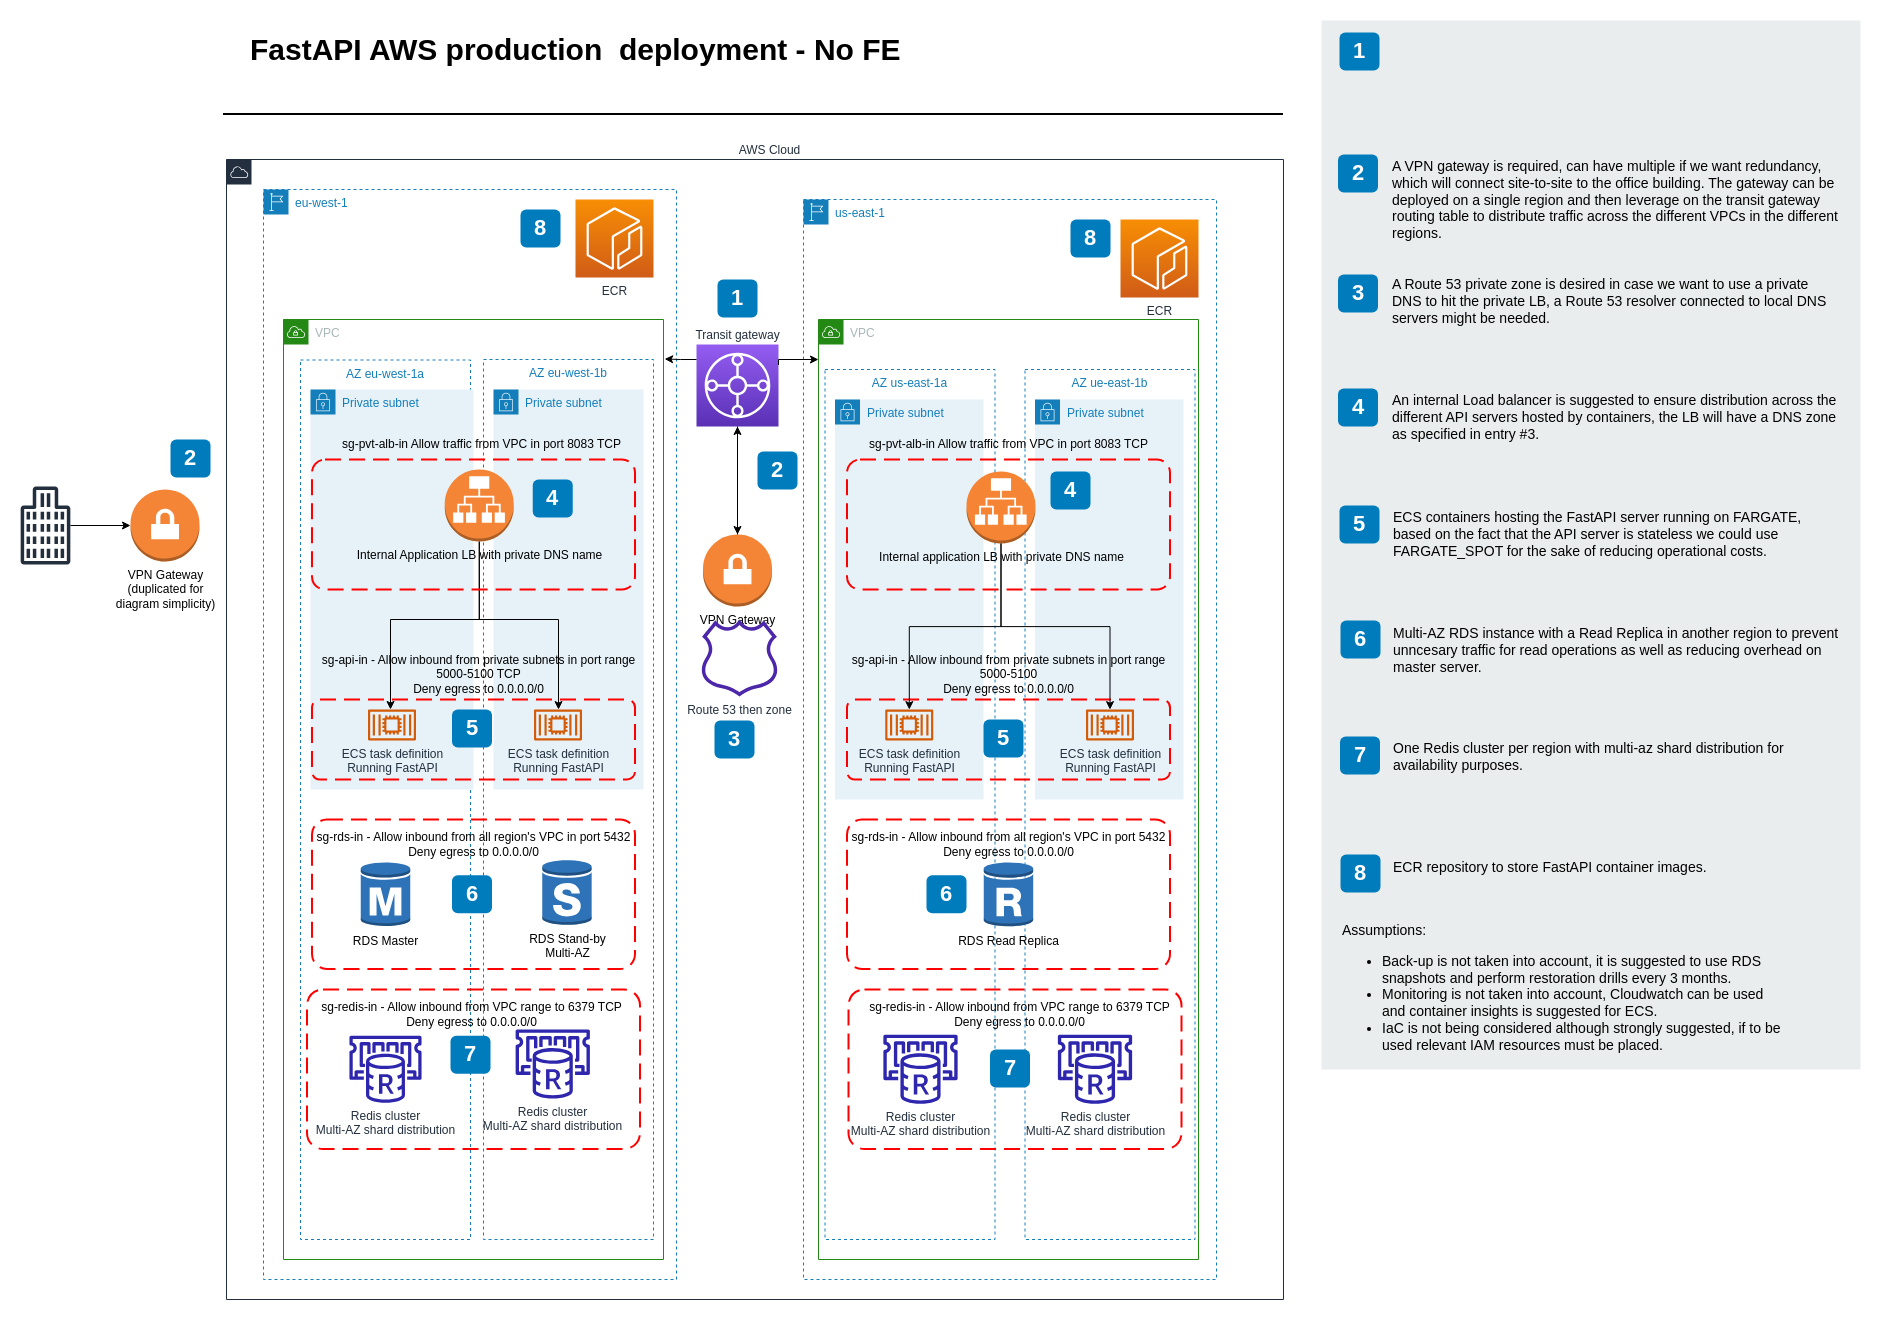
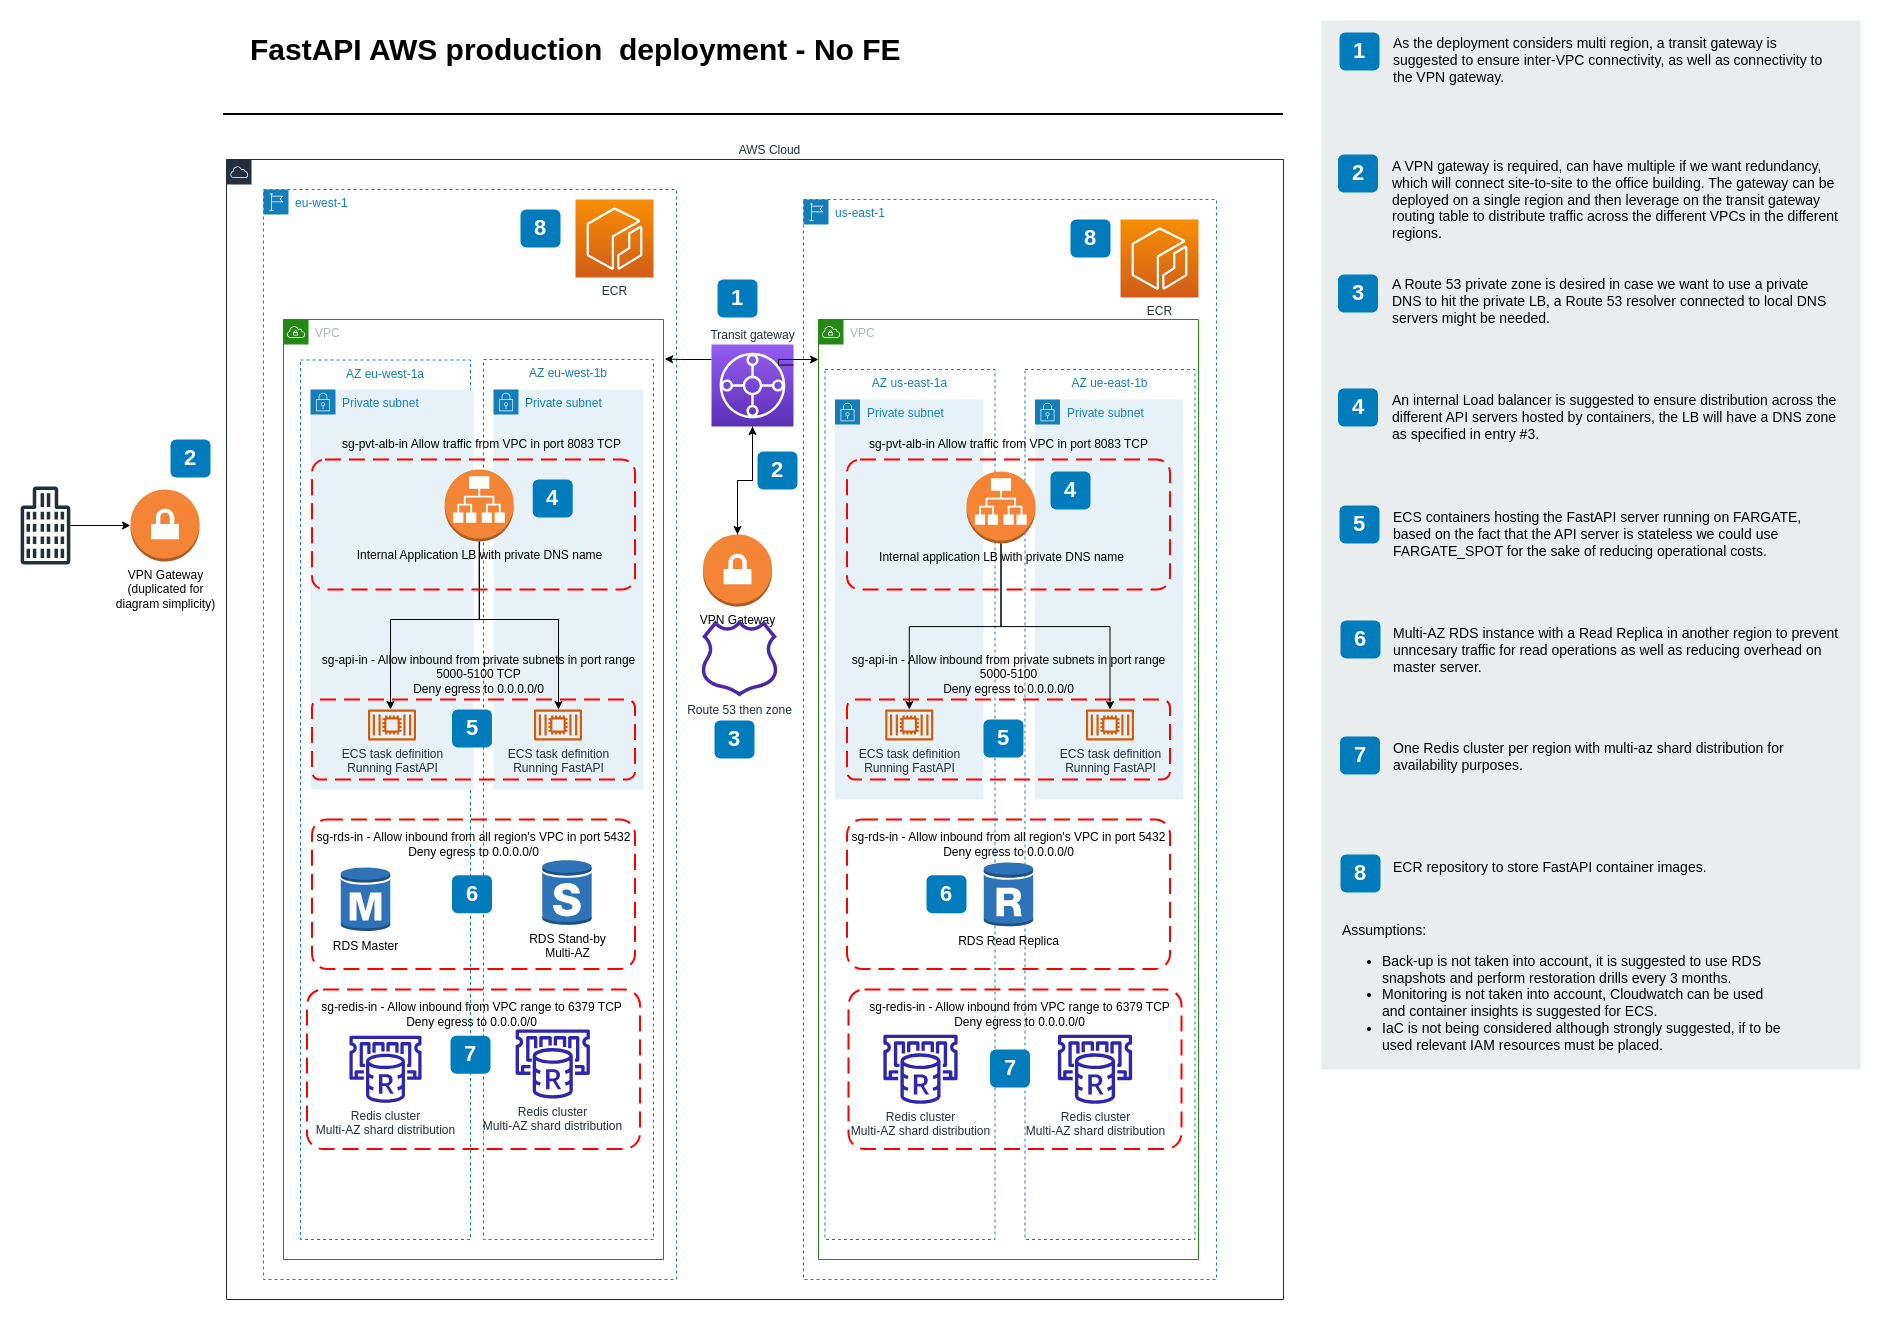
none -> (1616, 91)
(738, 386) -> (753, 386)
(386, 894) -> (366, 899)
